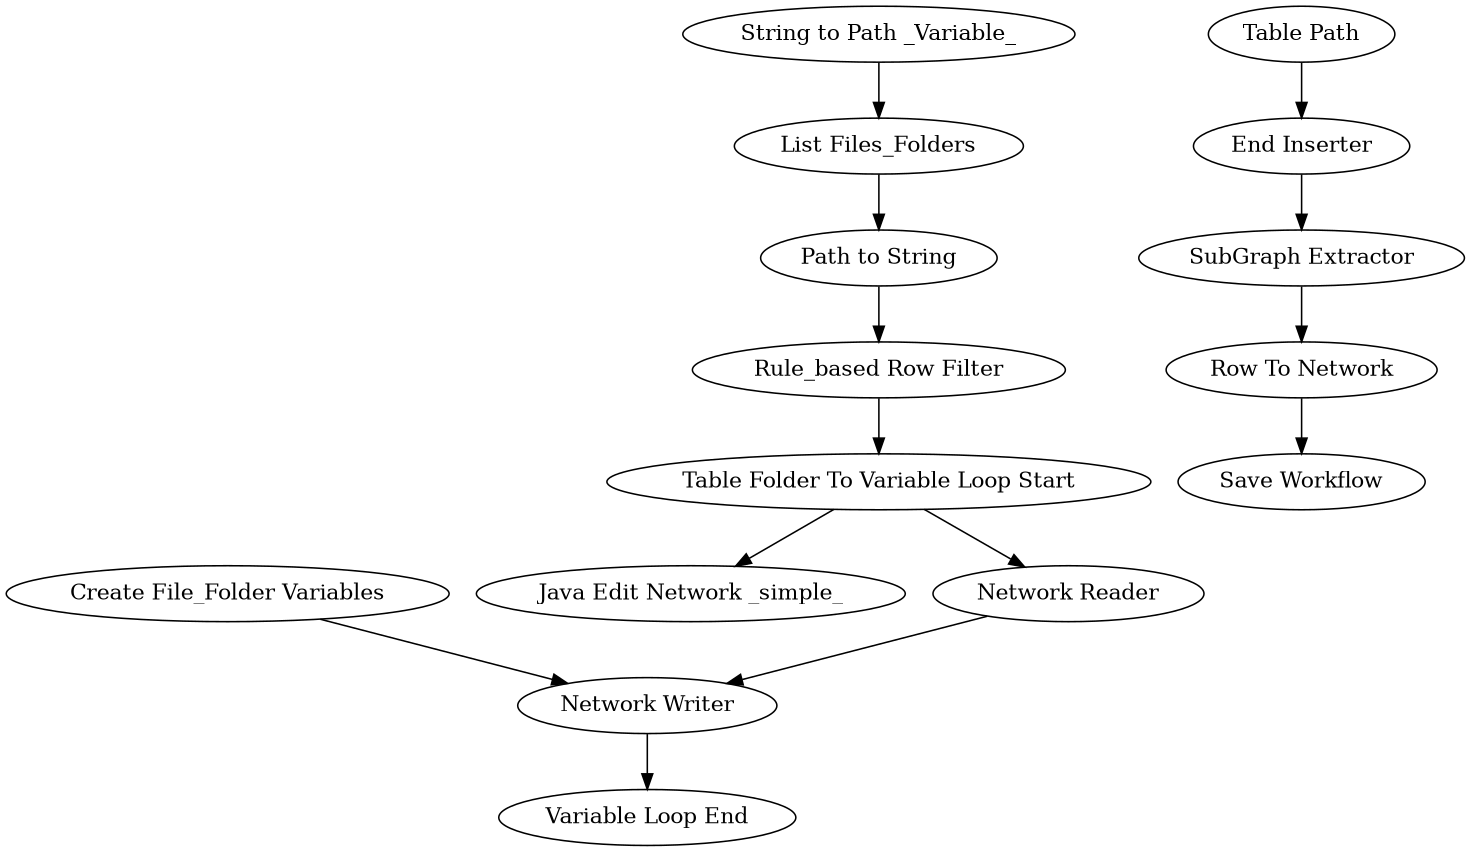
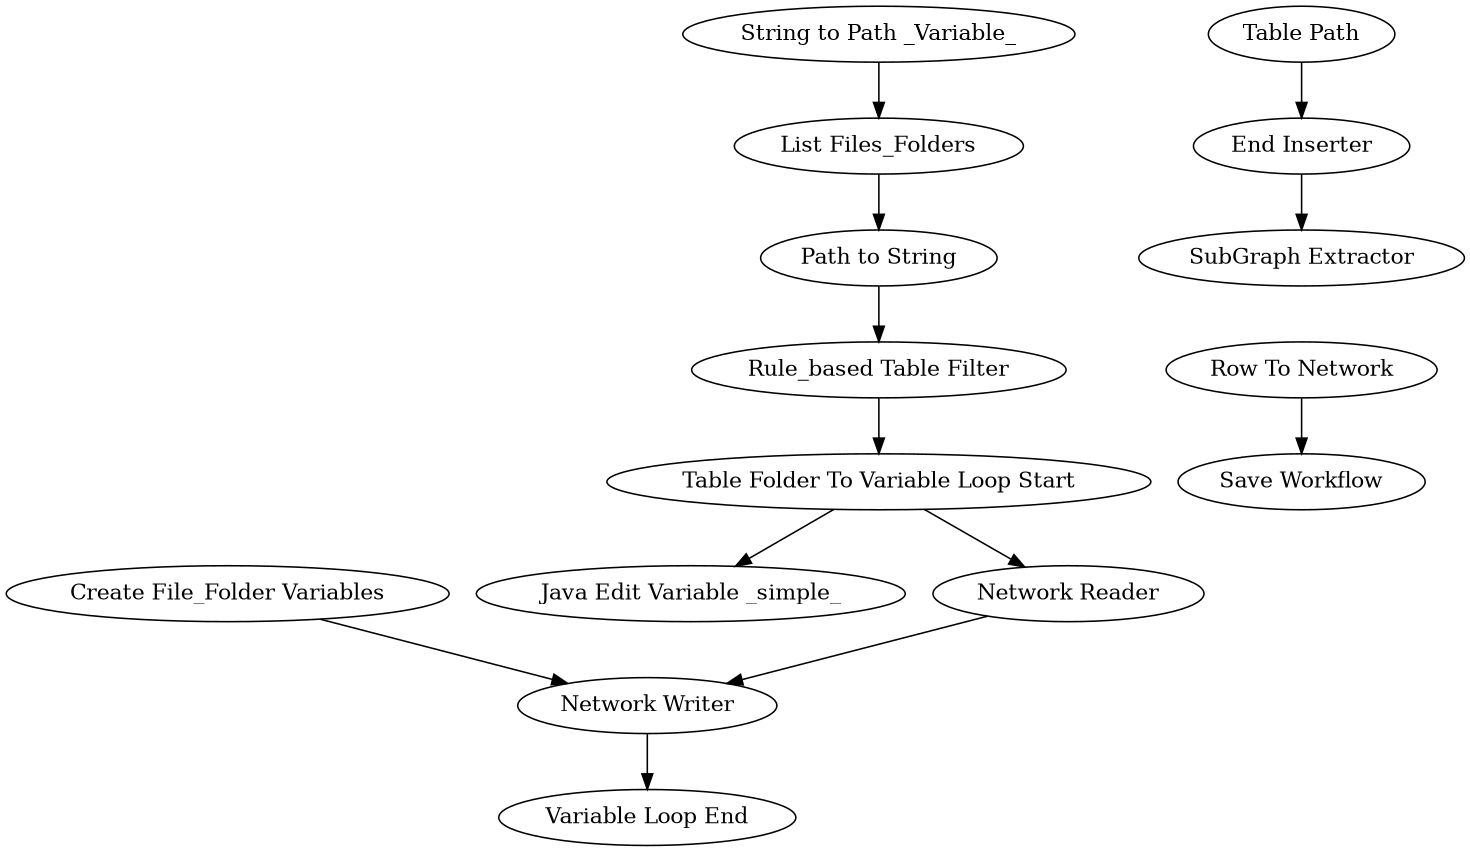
(1302, 306) -> none
(879, 370) -> (879, 370)
(691, 594) -> (691, 594)
